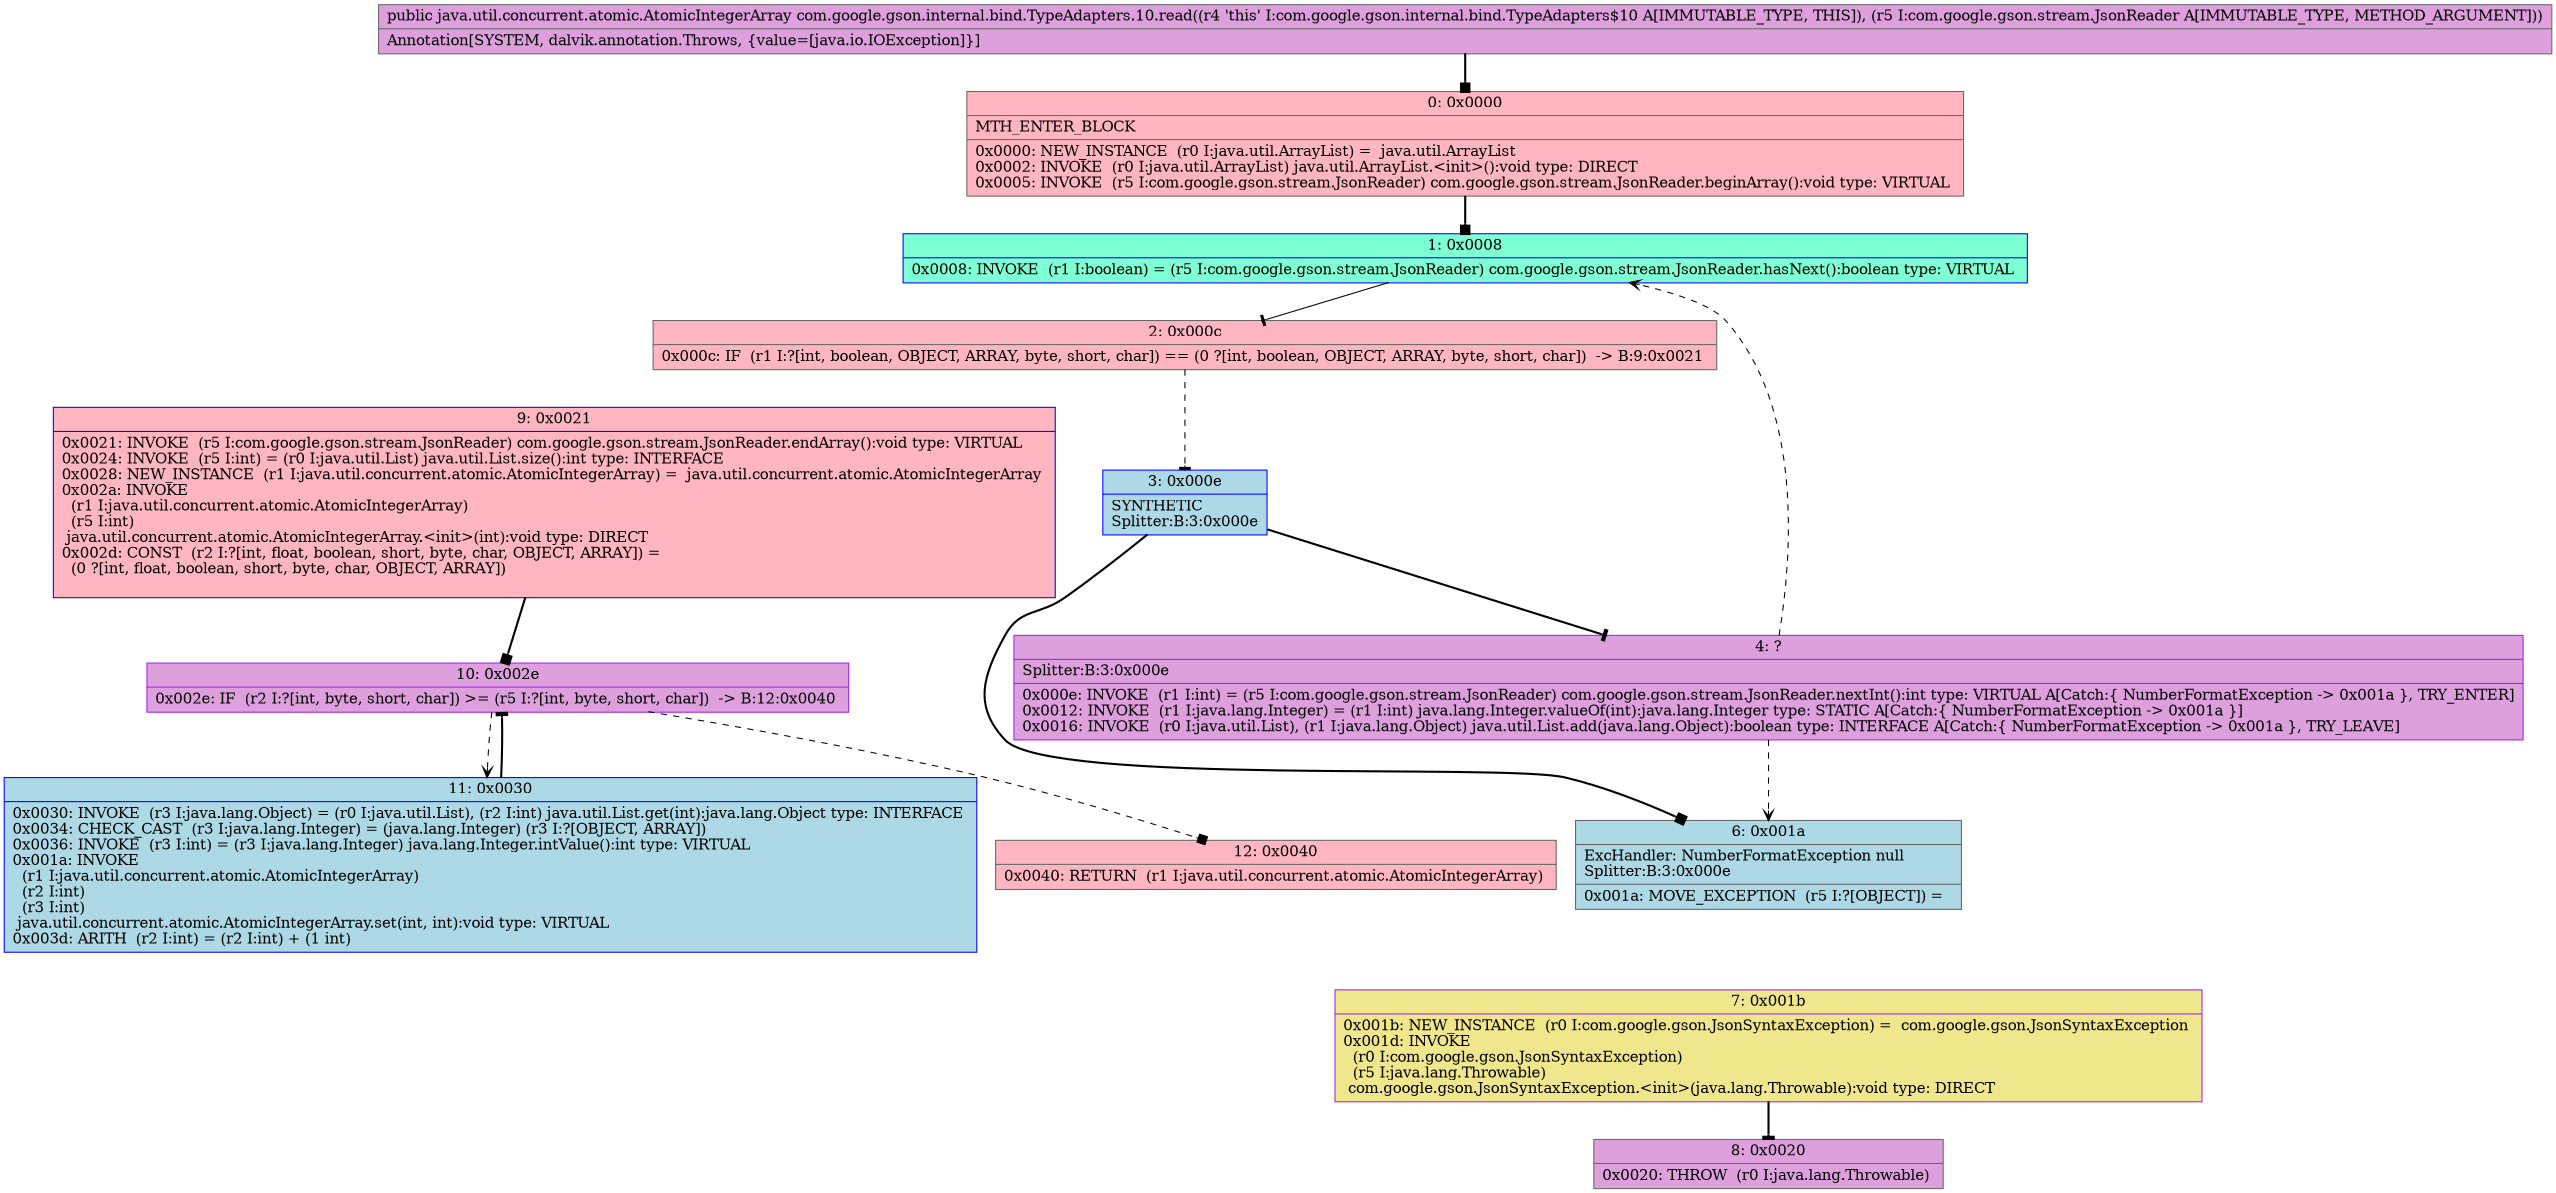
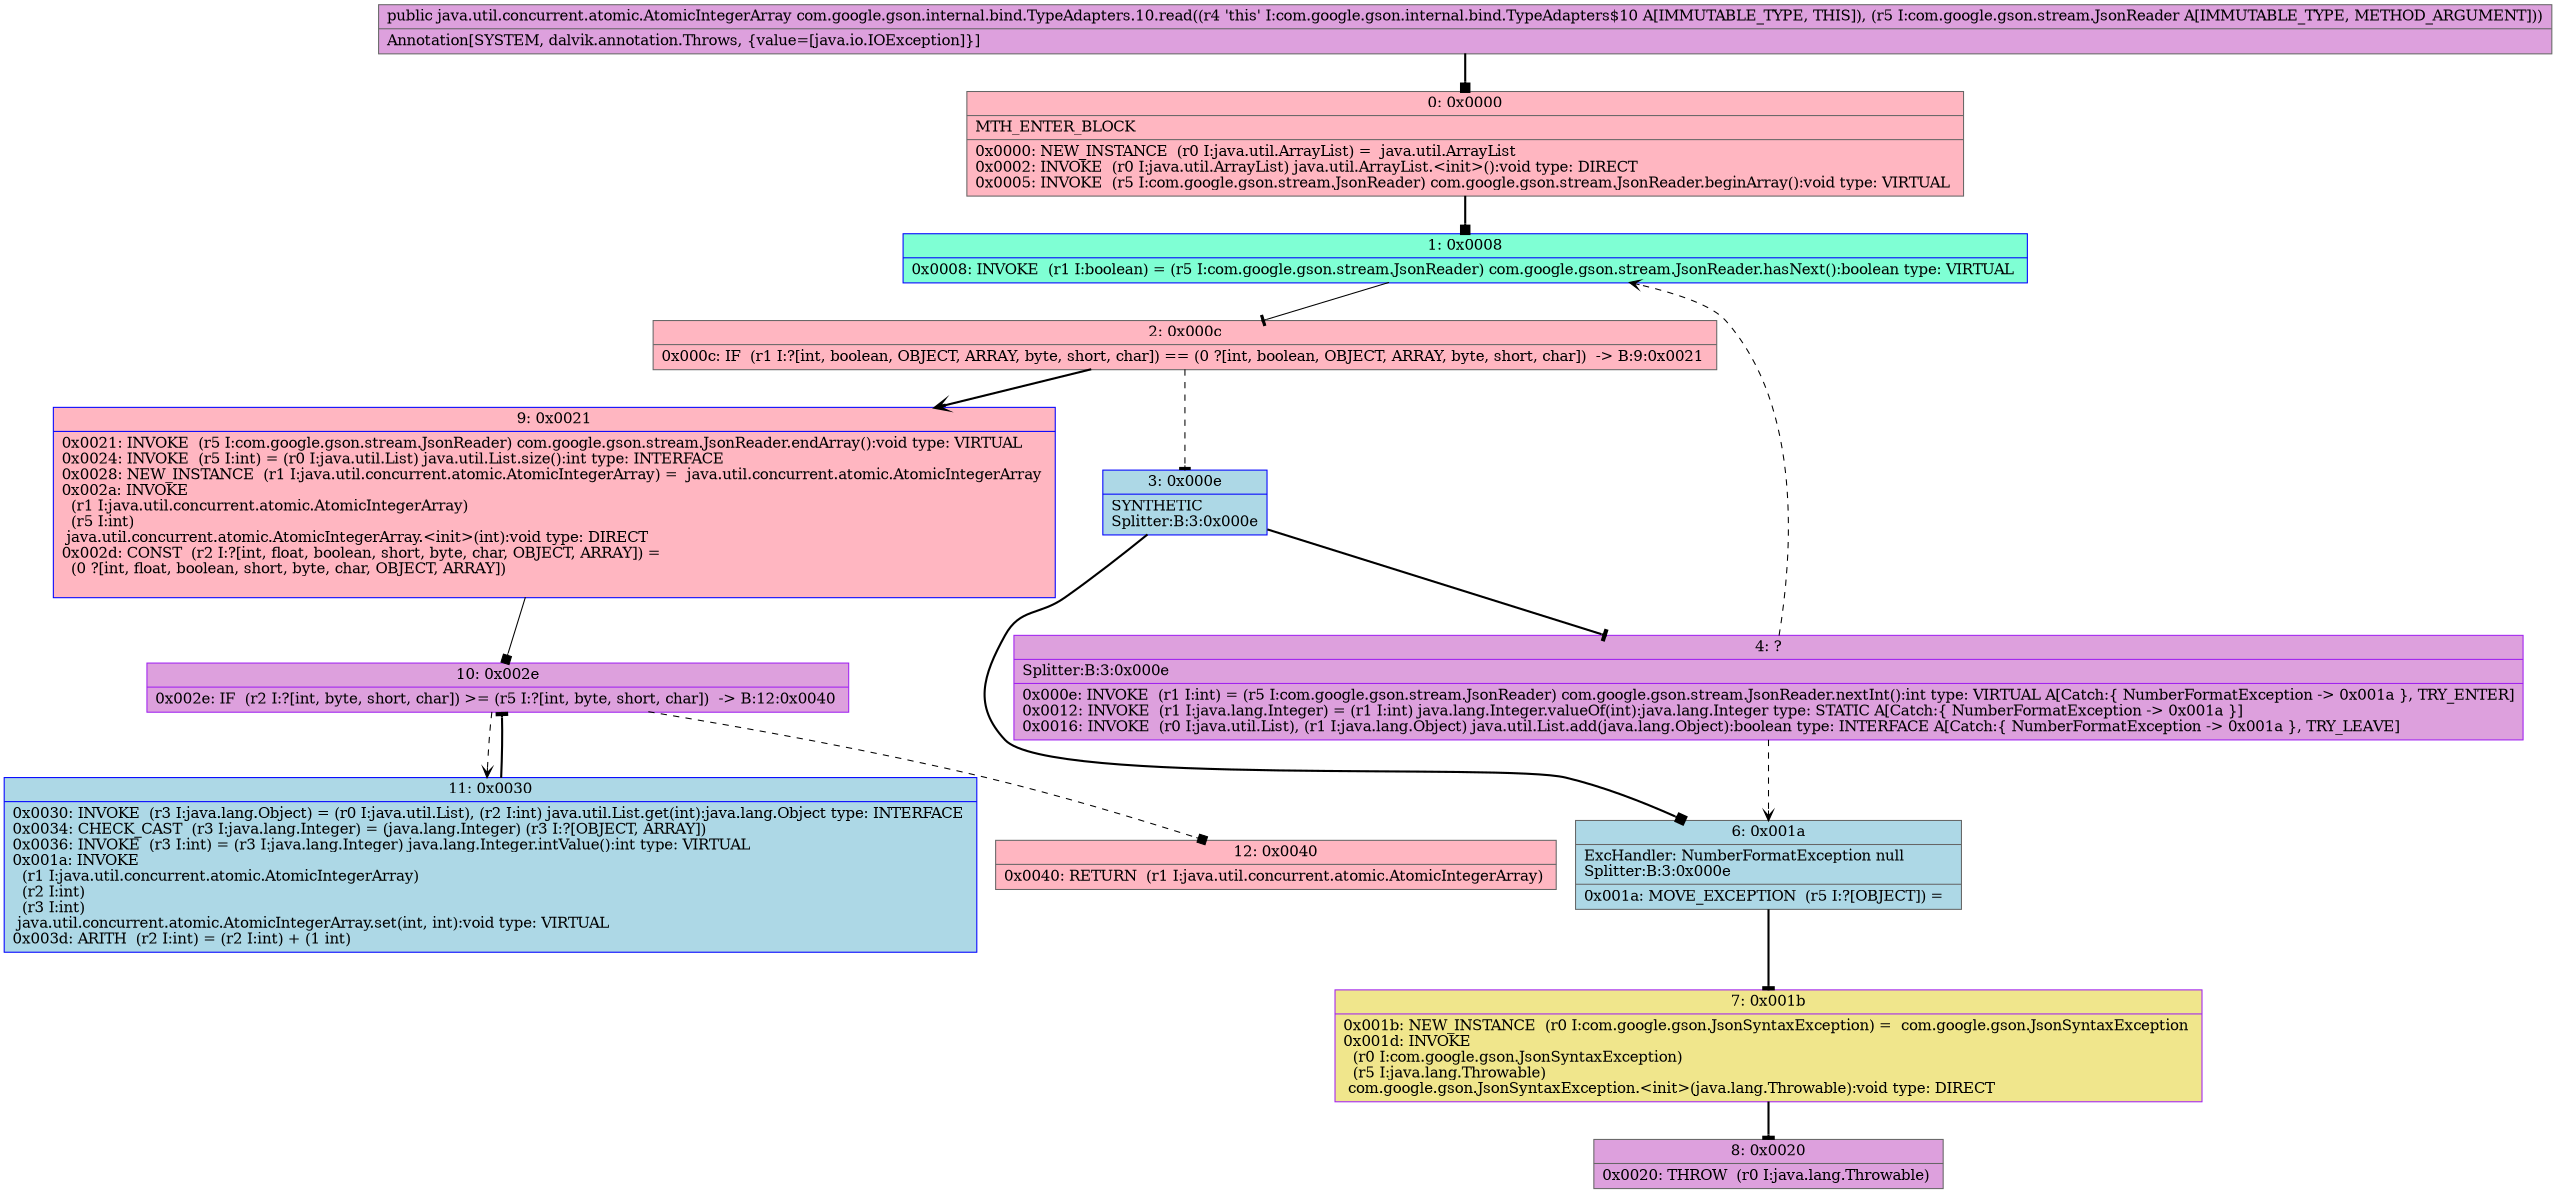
none -> (1018, 387)
(517, 625) -> (517, 625)
none -> (1769, 947)
